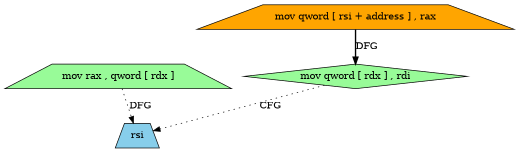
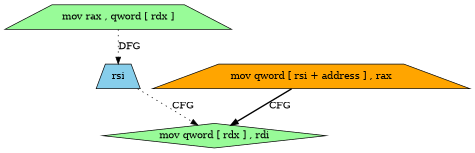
(367, 47) -> (280, 106)
(242, 107) -> (165, 105)
